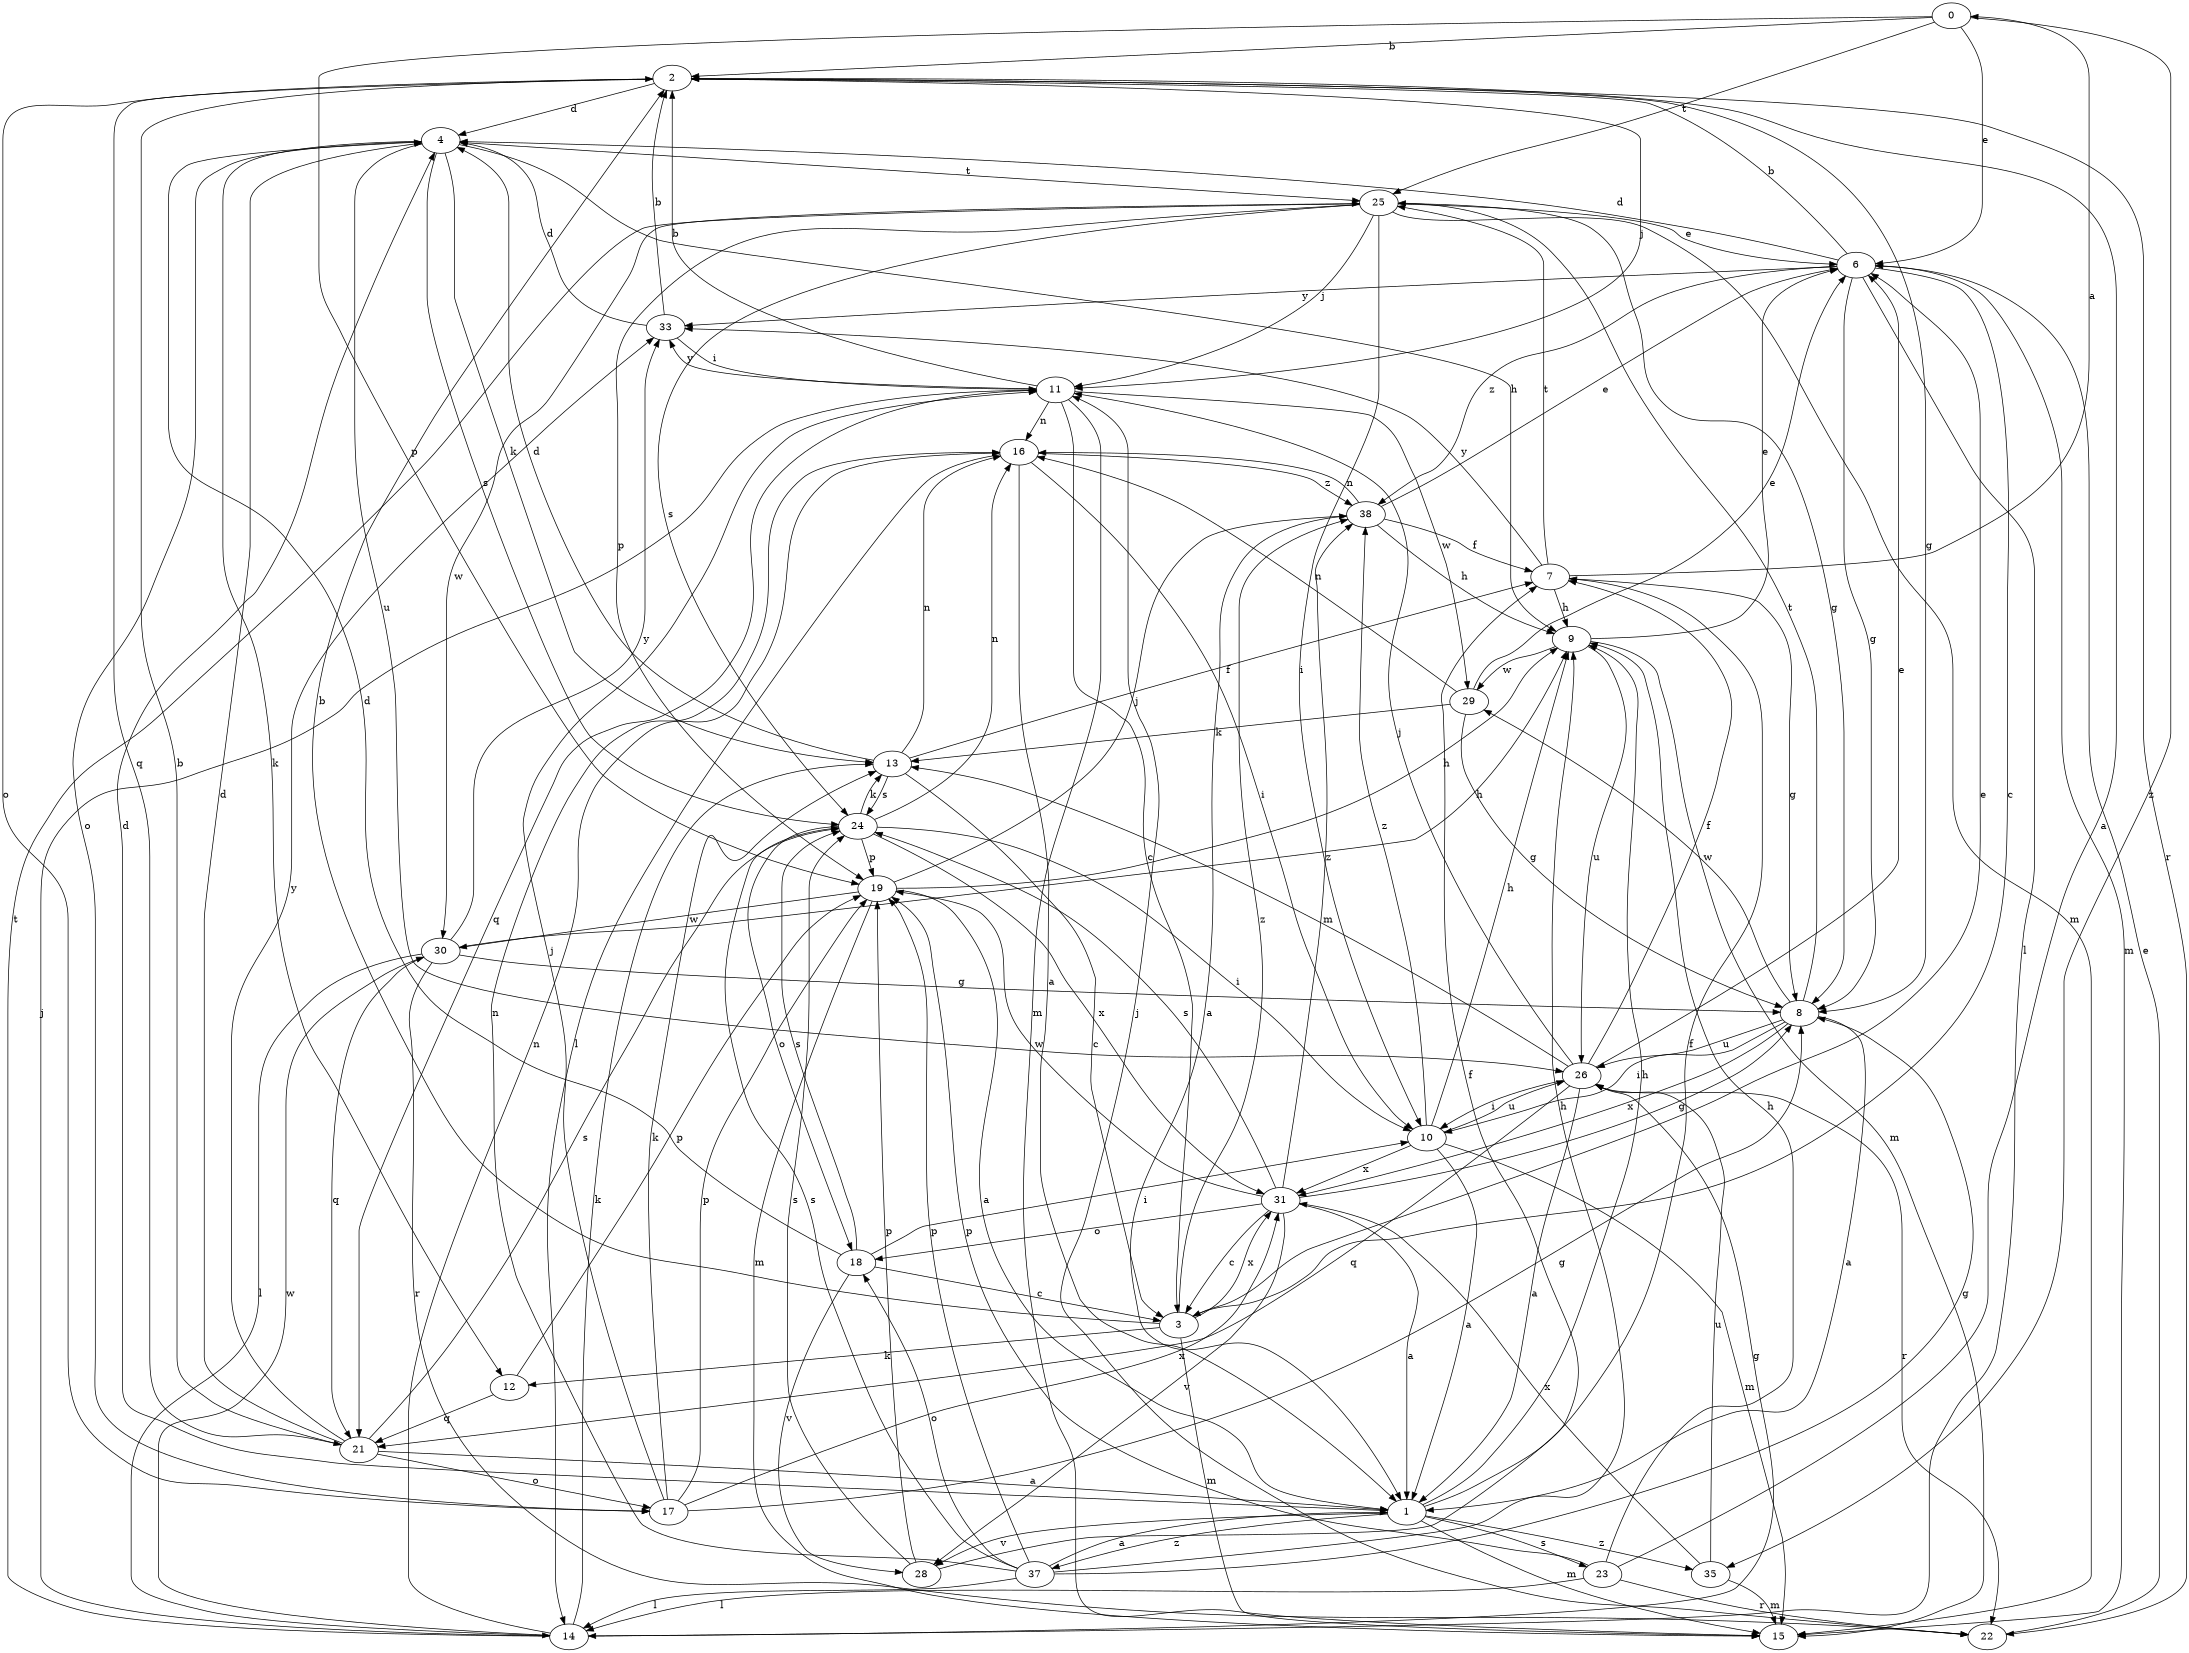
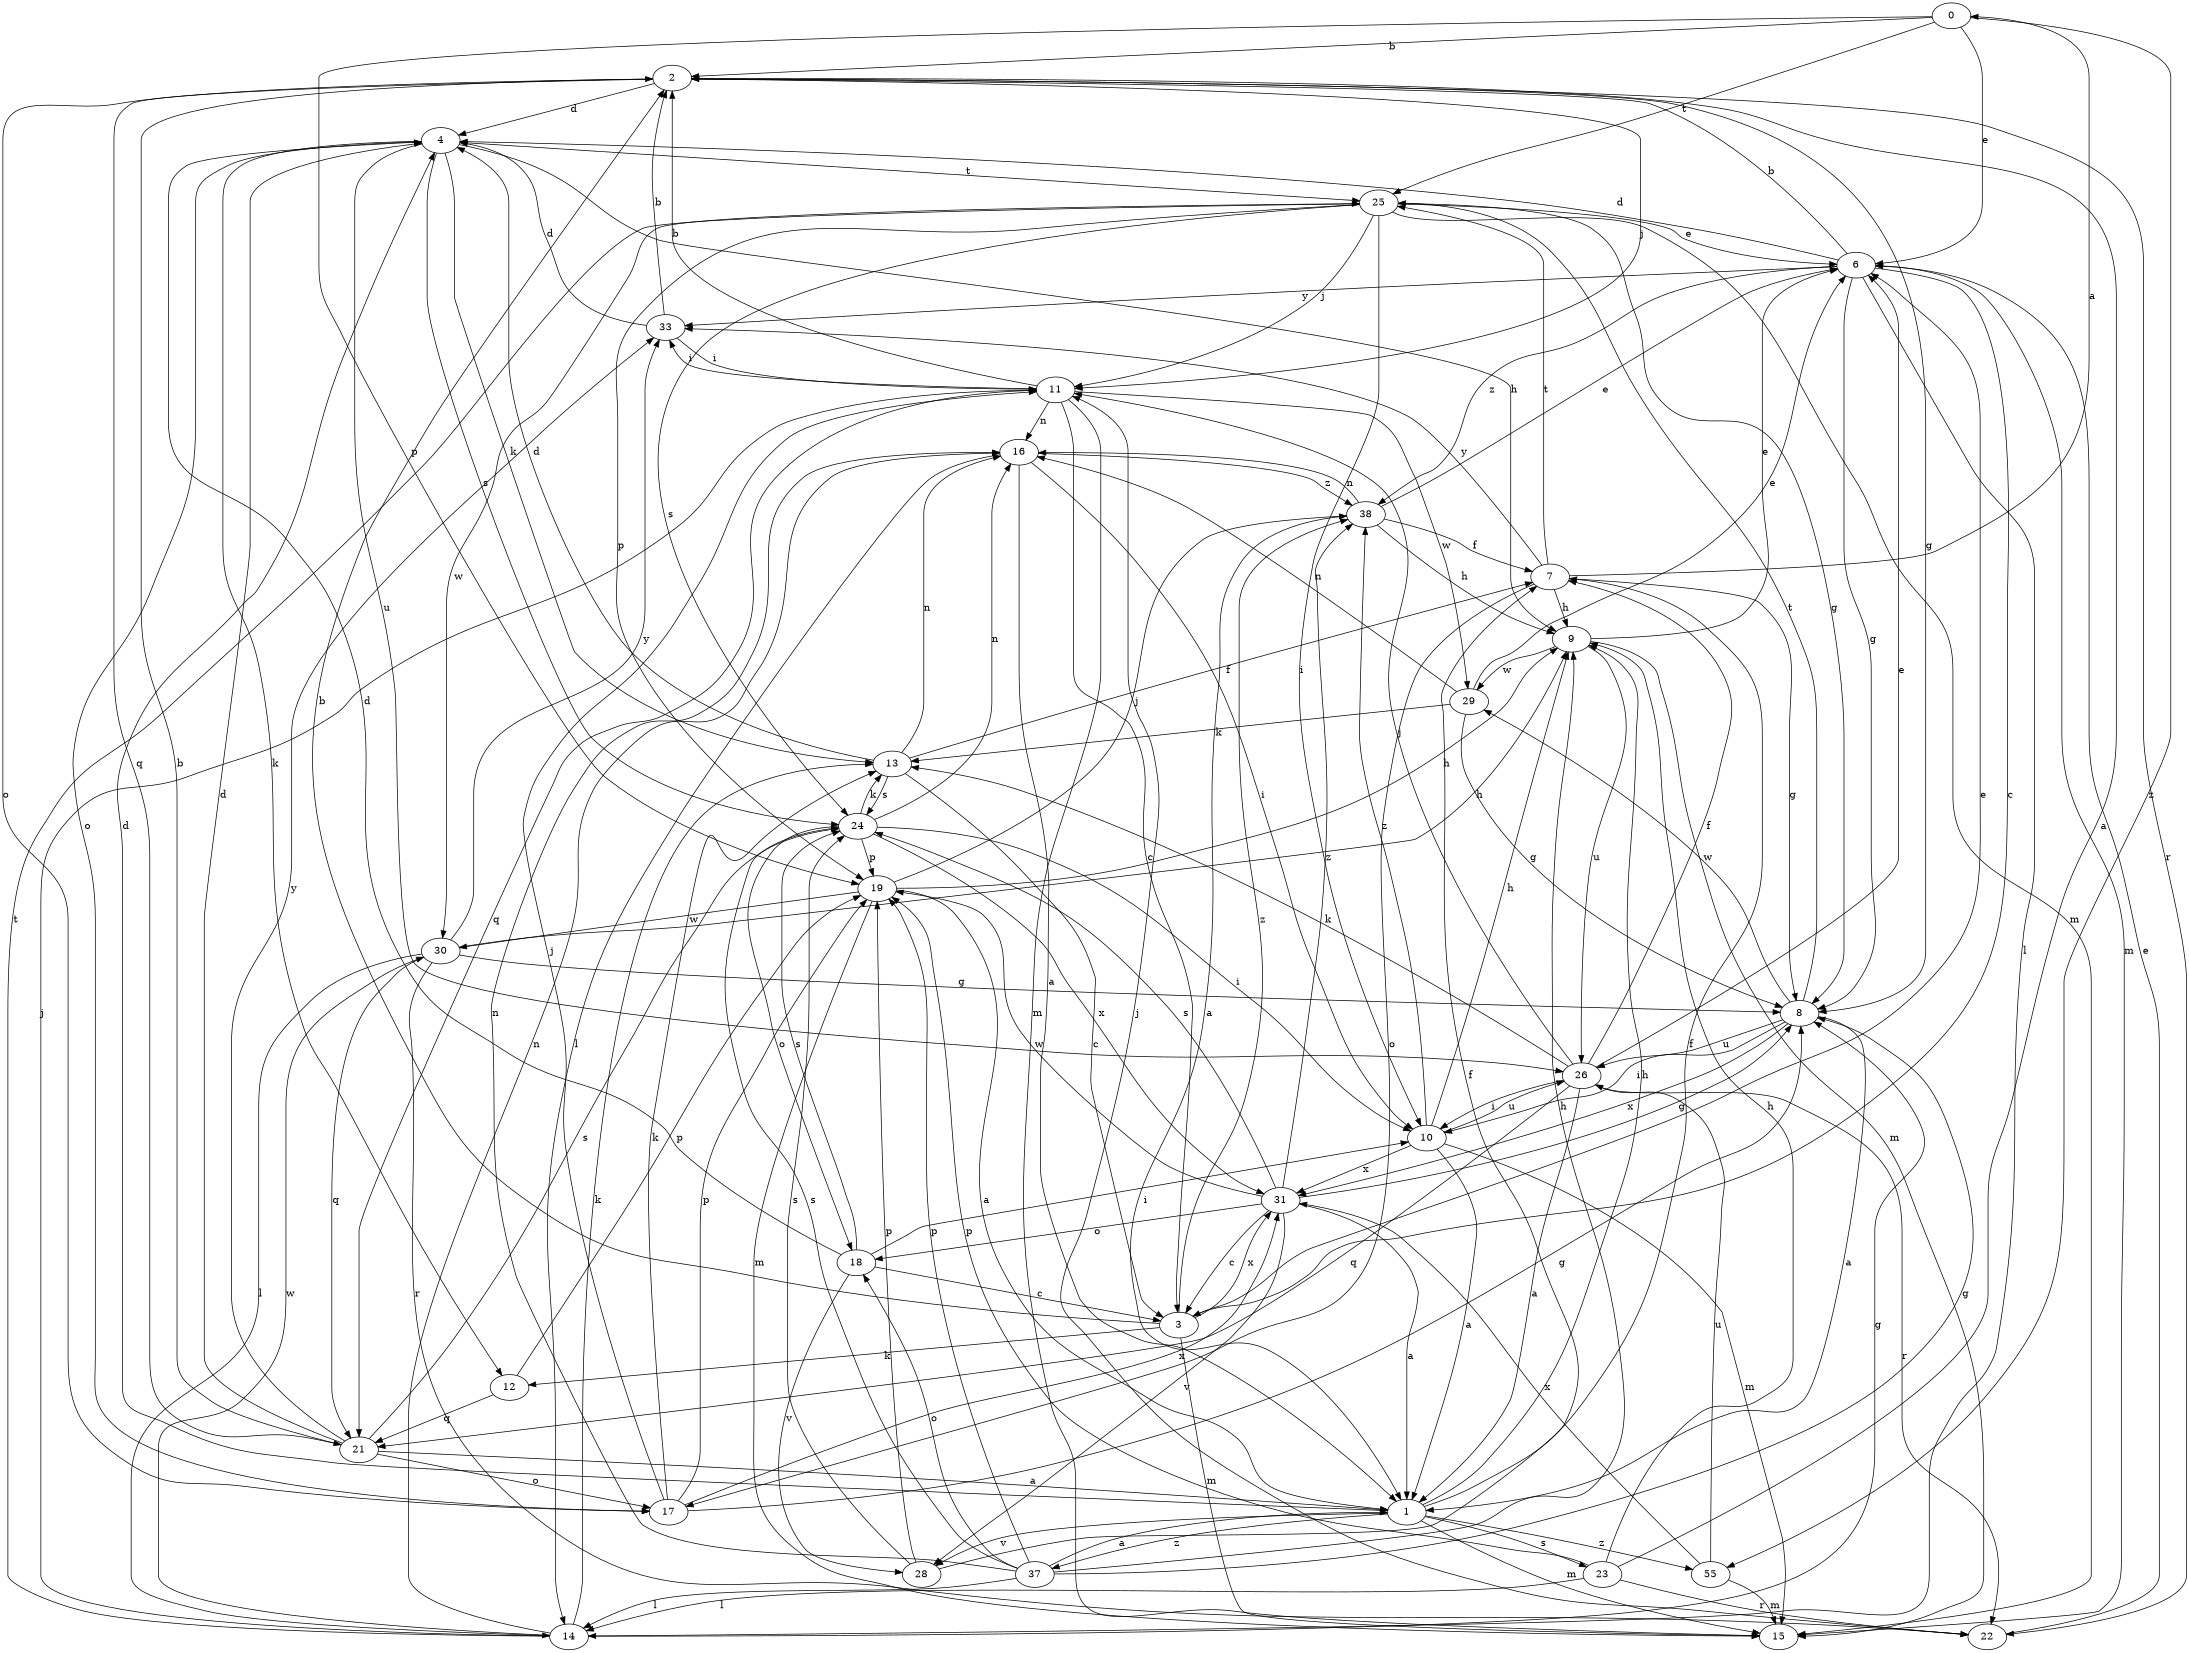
(691, 359) -> (691, 359)
(1328, 920) -> (1328, 920)
none -> (1370, 1253)
(1711, 1575) -> (1711, 1575)
(1576, 1611) -> (1609, 1614)
